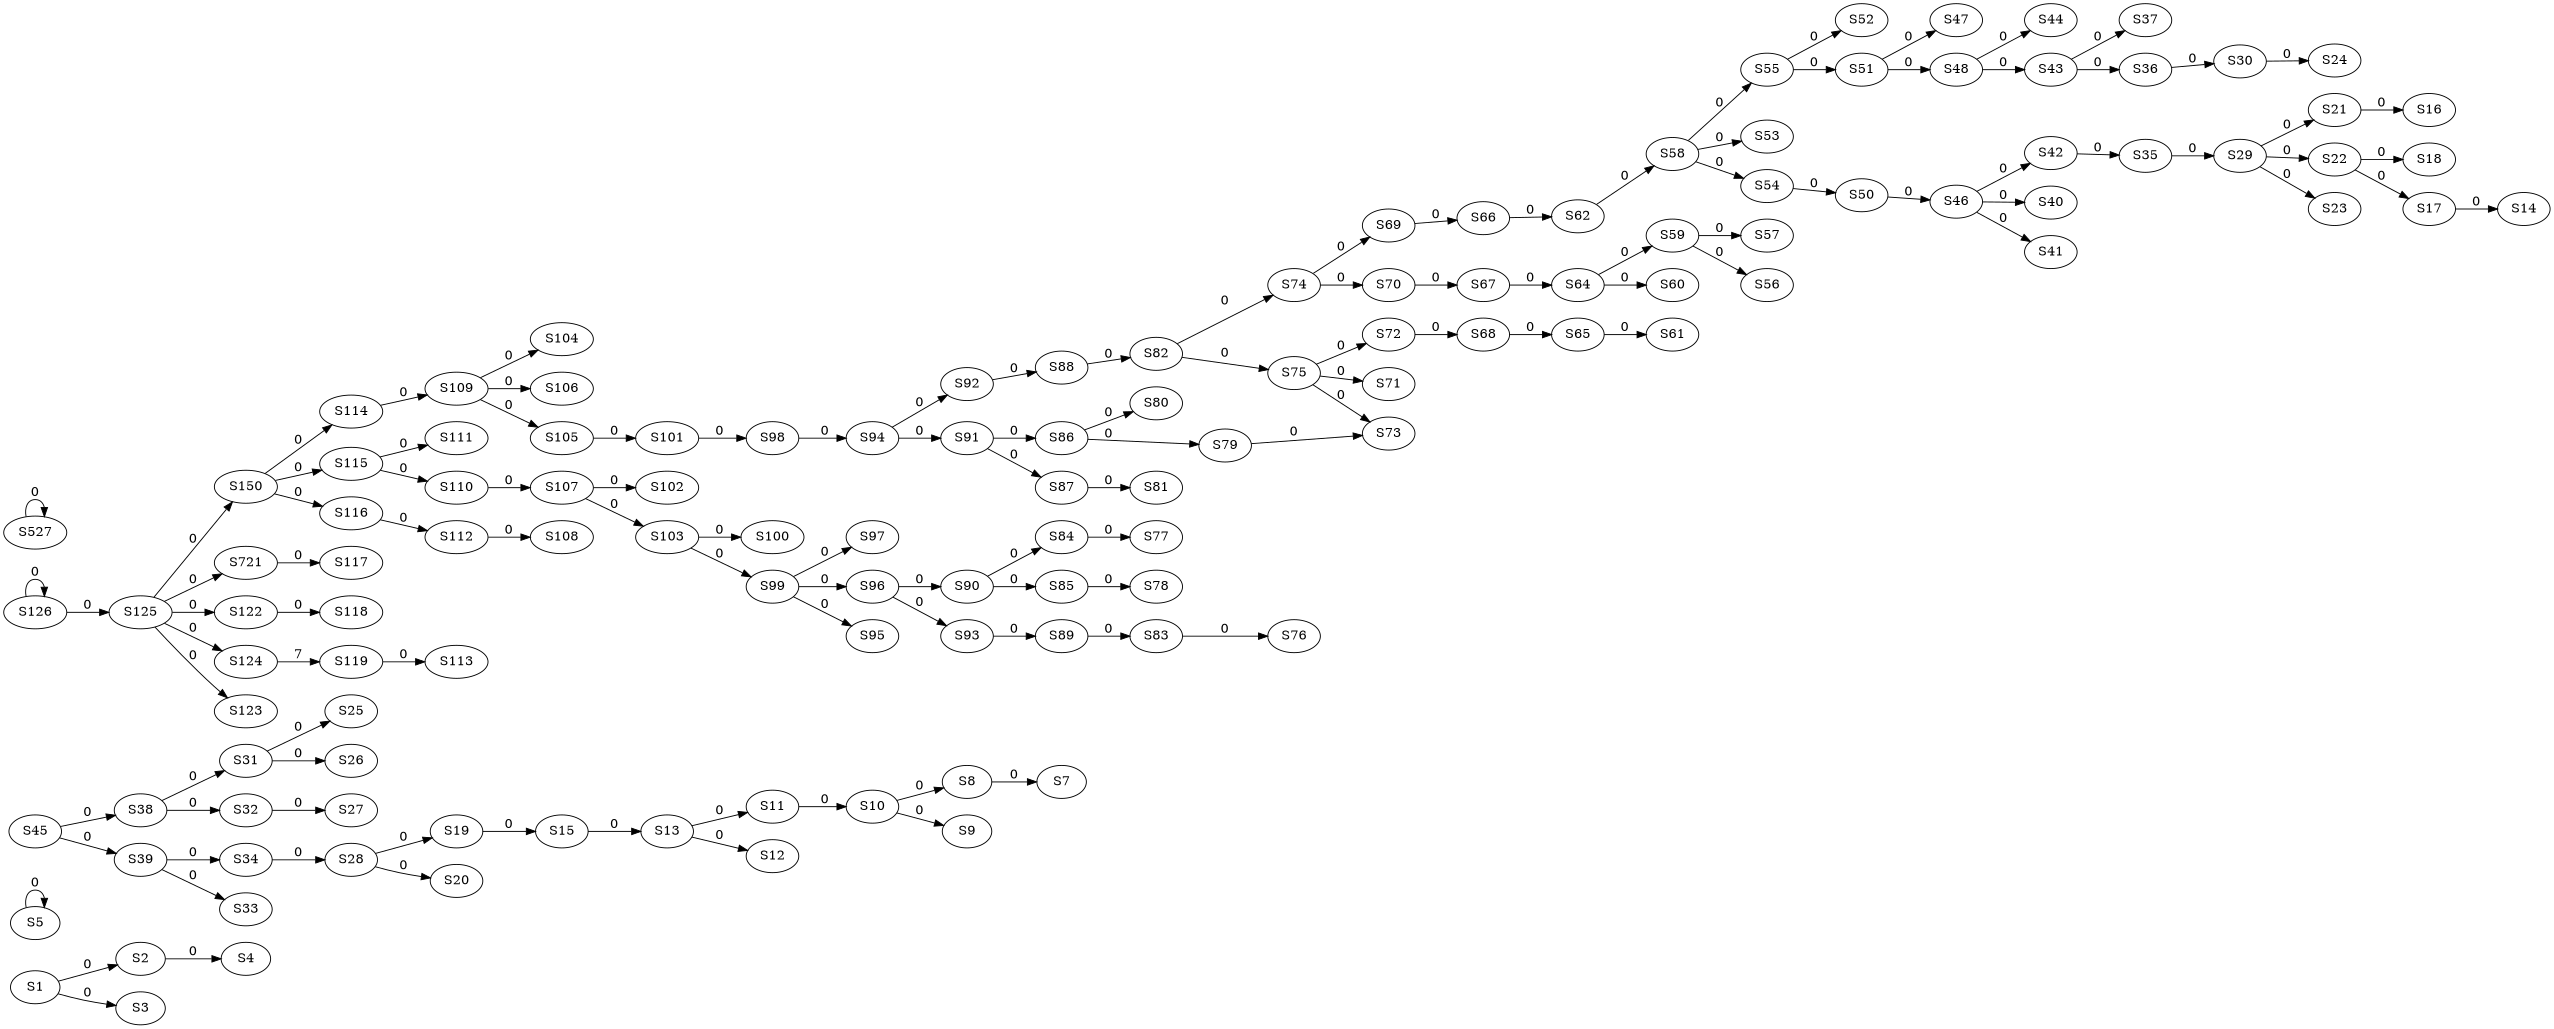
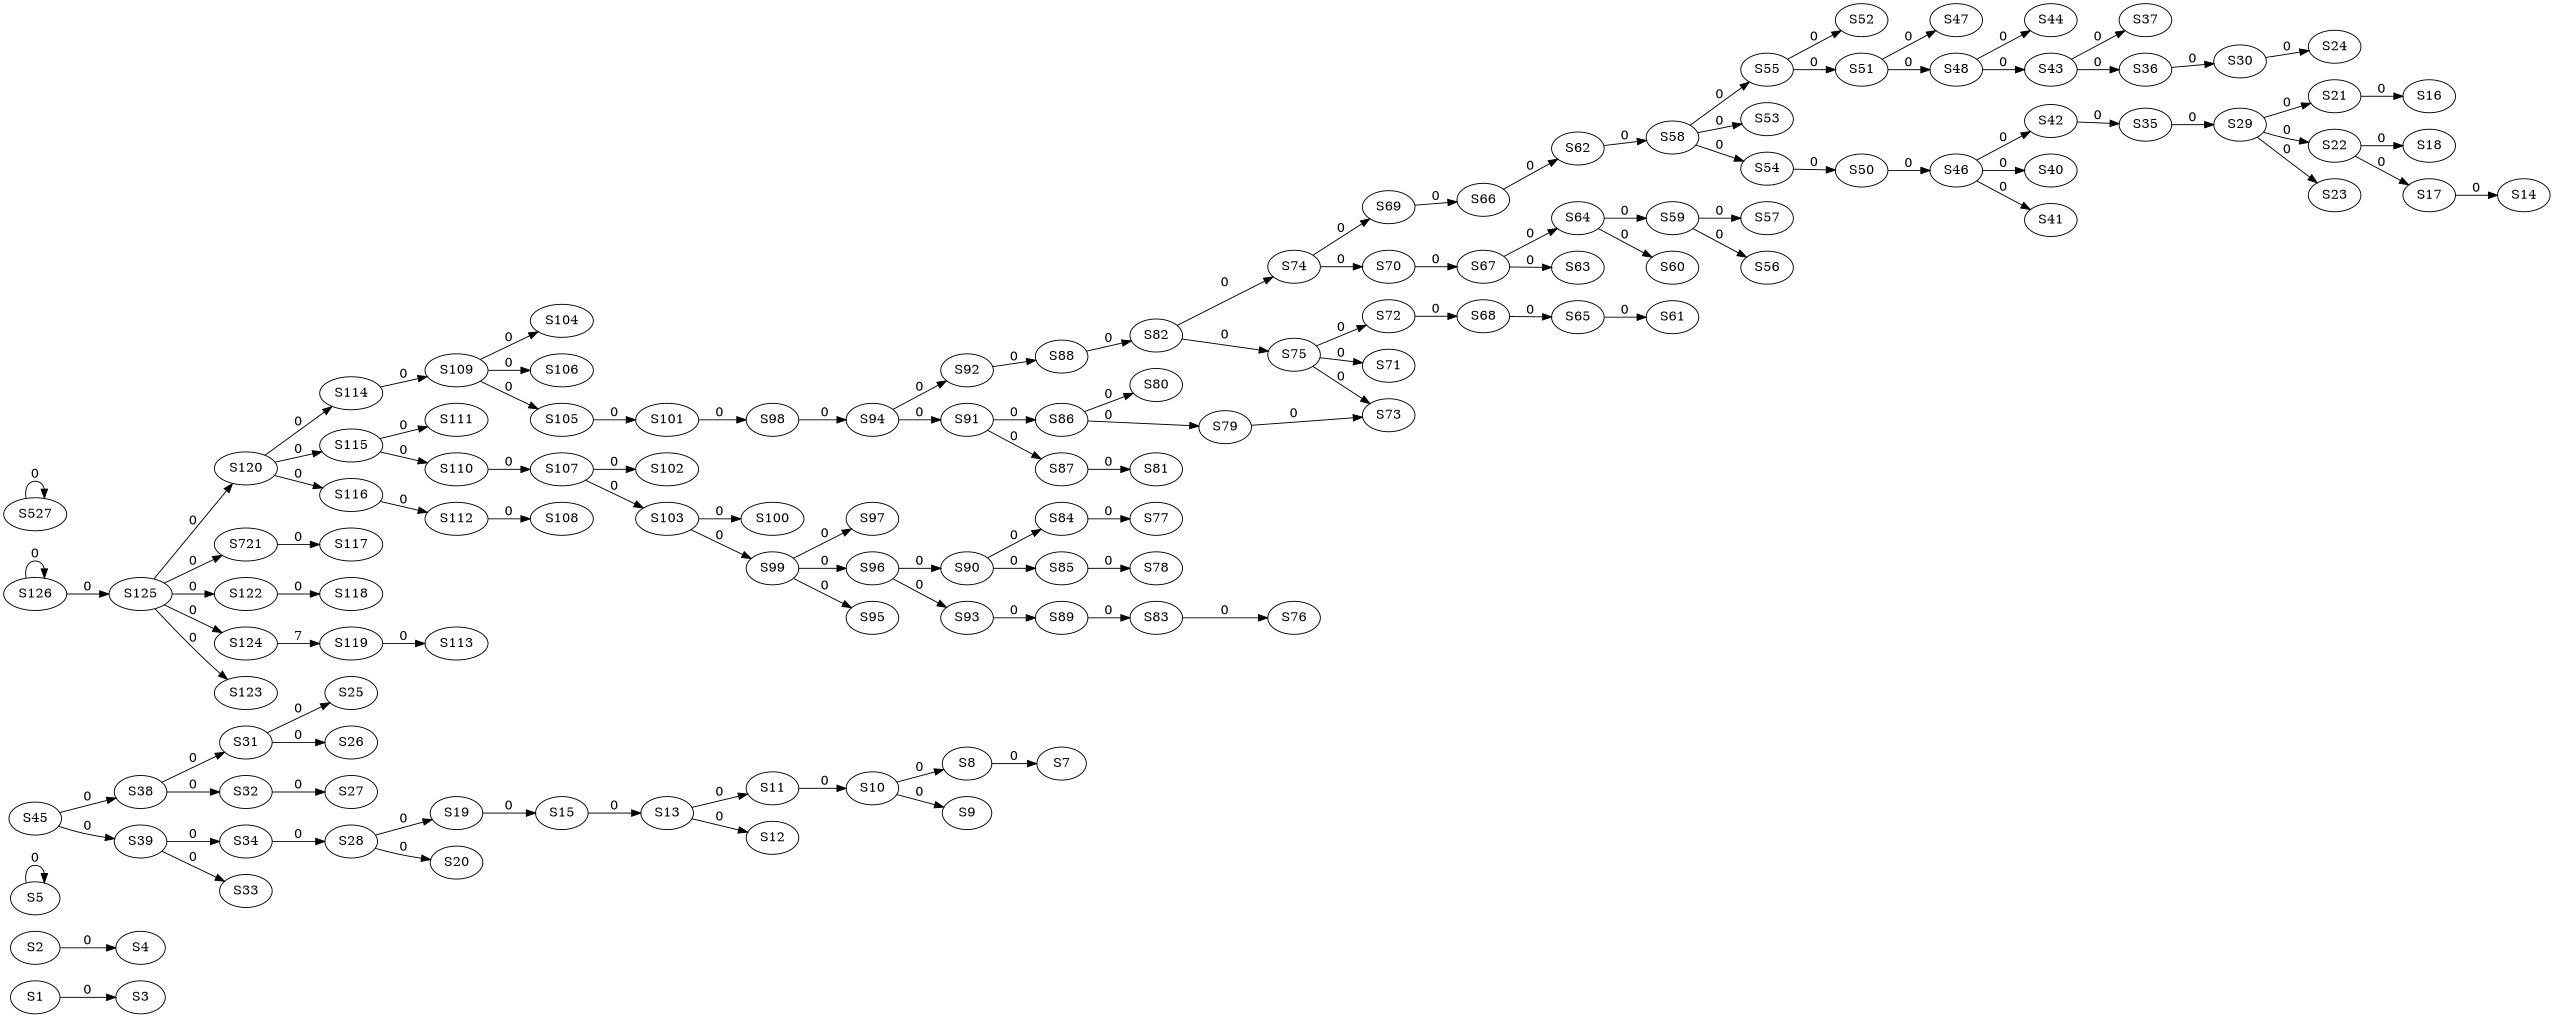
none -> (1578, 268)
(246, 487) -> (246, 468)
(83, 974) -> none
